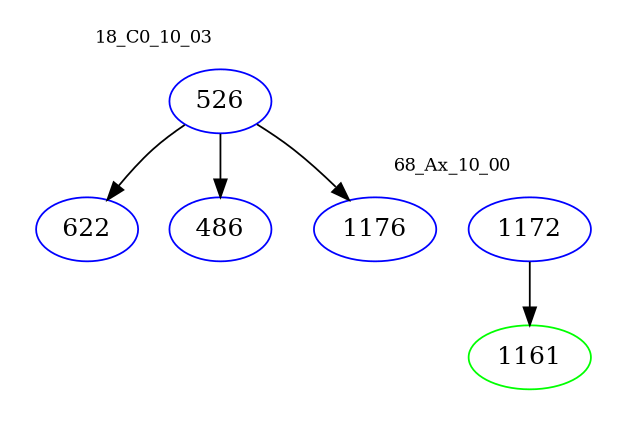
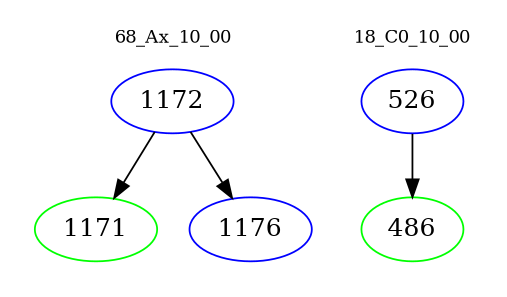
(154, 38) -> (412, 38)
(312, 165) -> (206, 157)
(87, 229) -> none
(220, 229) -> (412, 229)
(530, 357) -> (96, 229)
